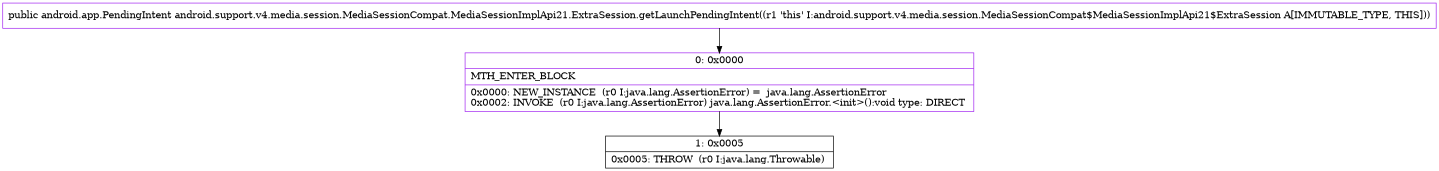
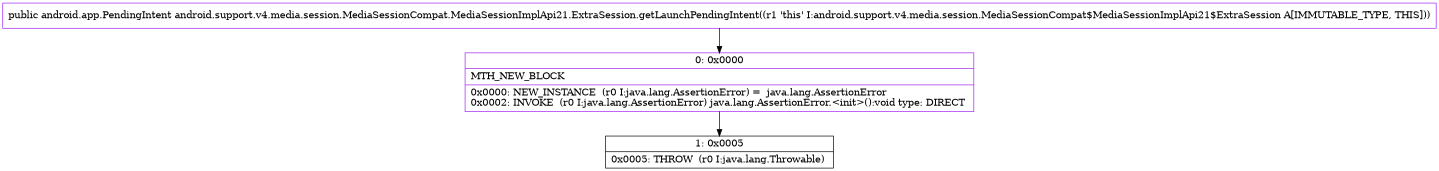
(523, 76) -> (518, 76)
